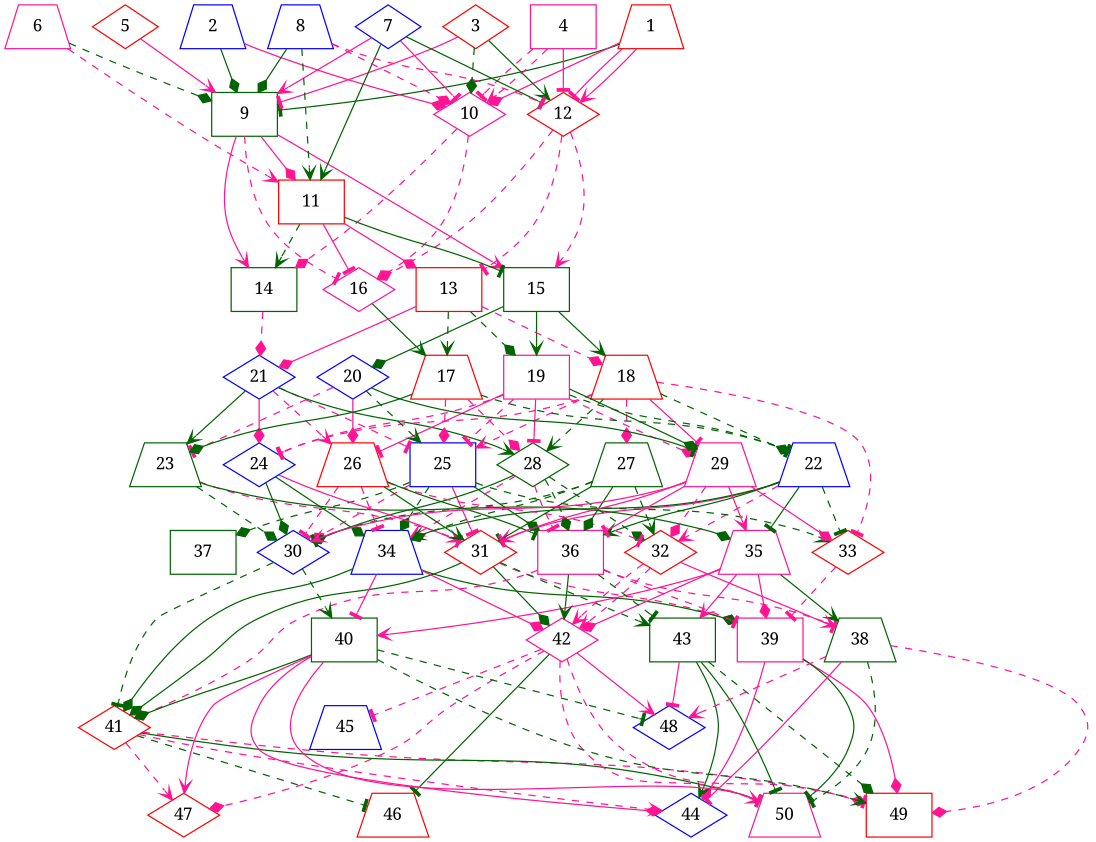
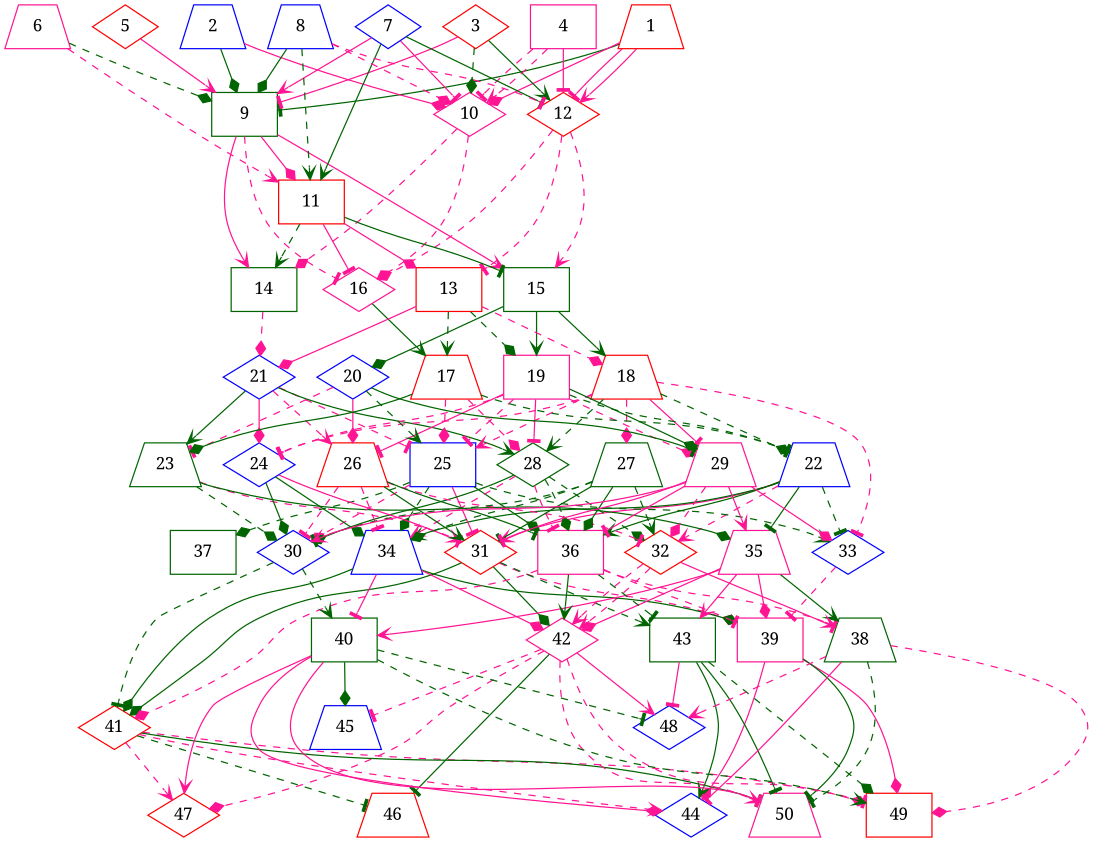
(848, 552) -> (848, 552)
(230, 684) -> (345, 677)
